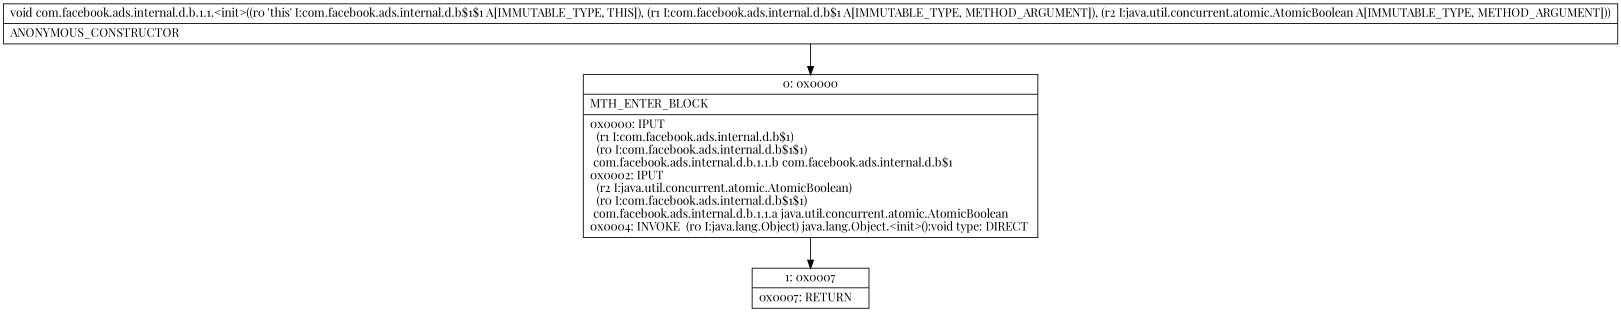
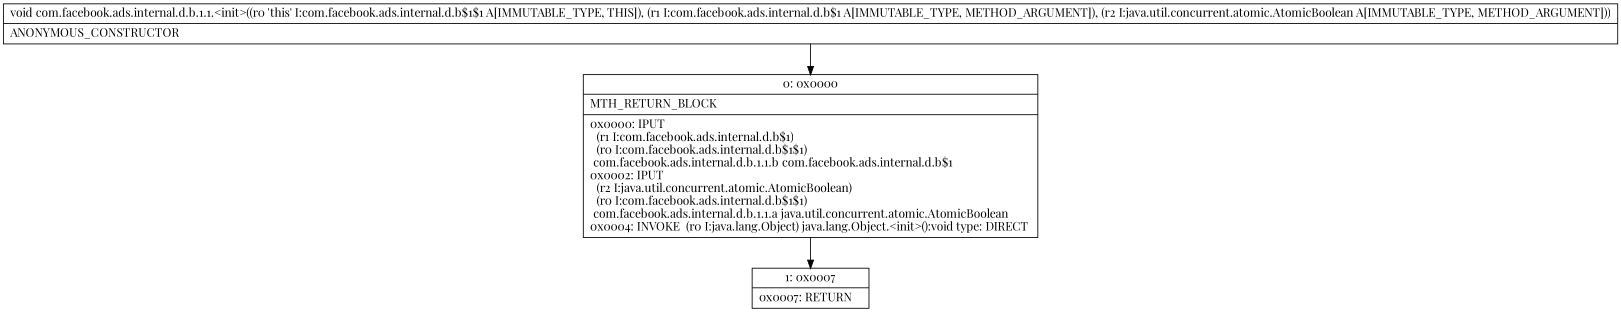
(649, 104) -> (654, 104)
